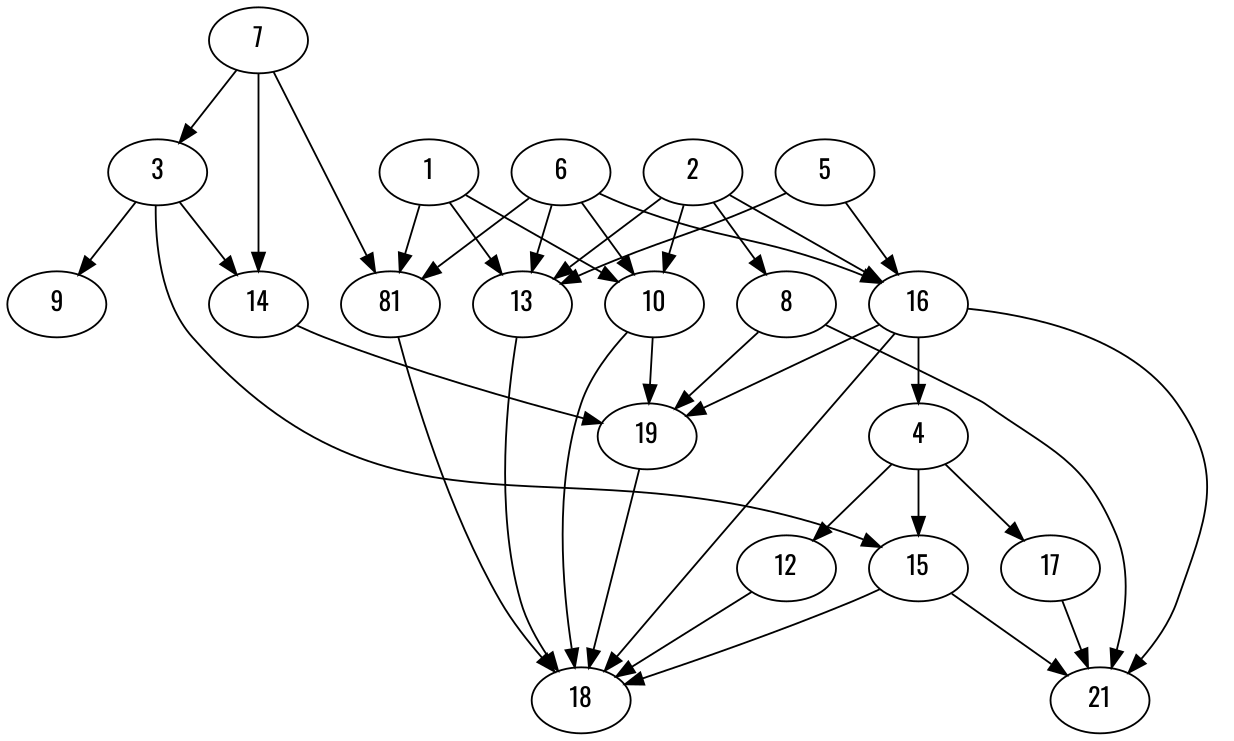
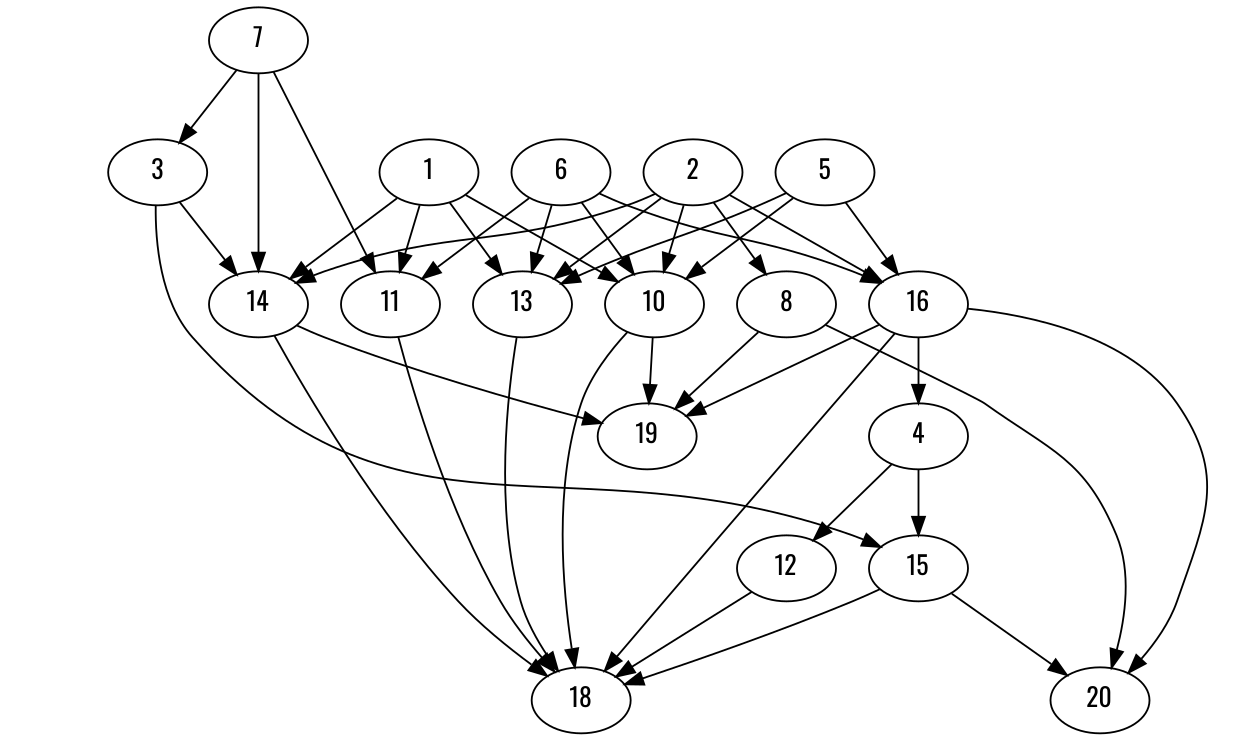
none -> (752, 229)
none -> (503, 235)
none -> (344, 238)
(57, 304) -> none
(390, 304) -> (390, 304)
(616, 559) -> (387, 513)
(1050, 568) -> none
(1100, 700) -> (1100, 700)
